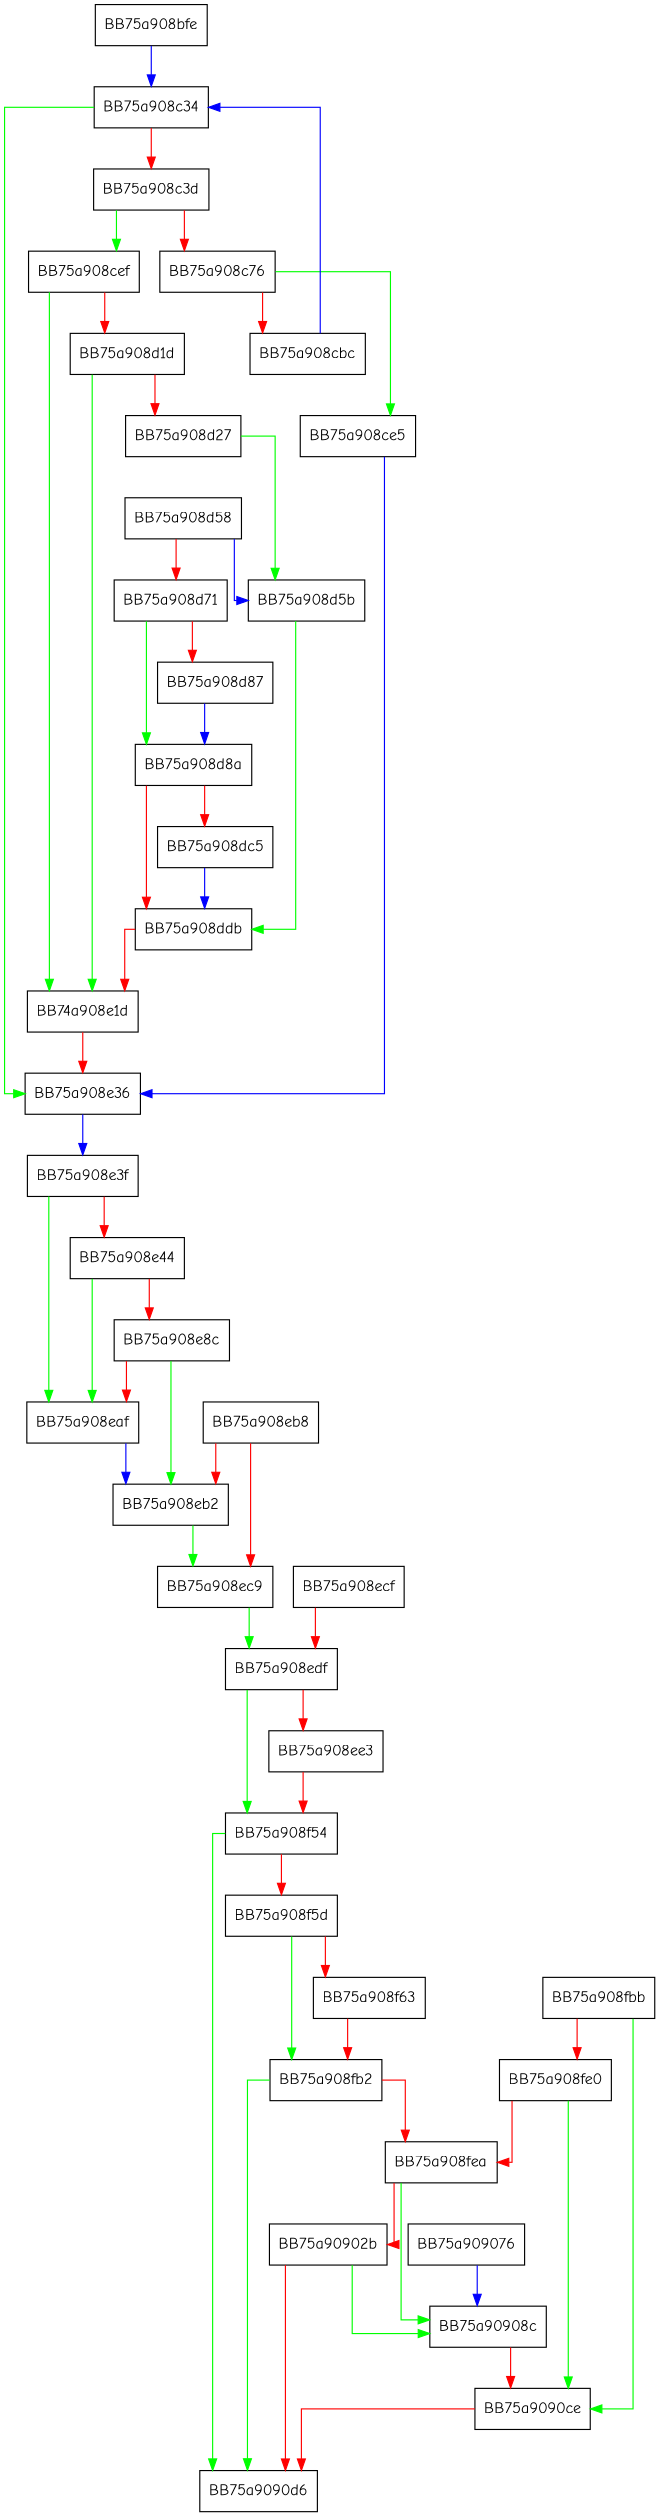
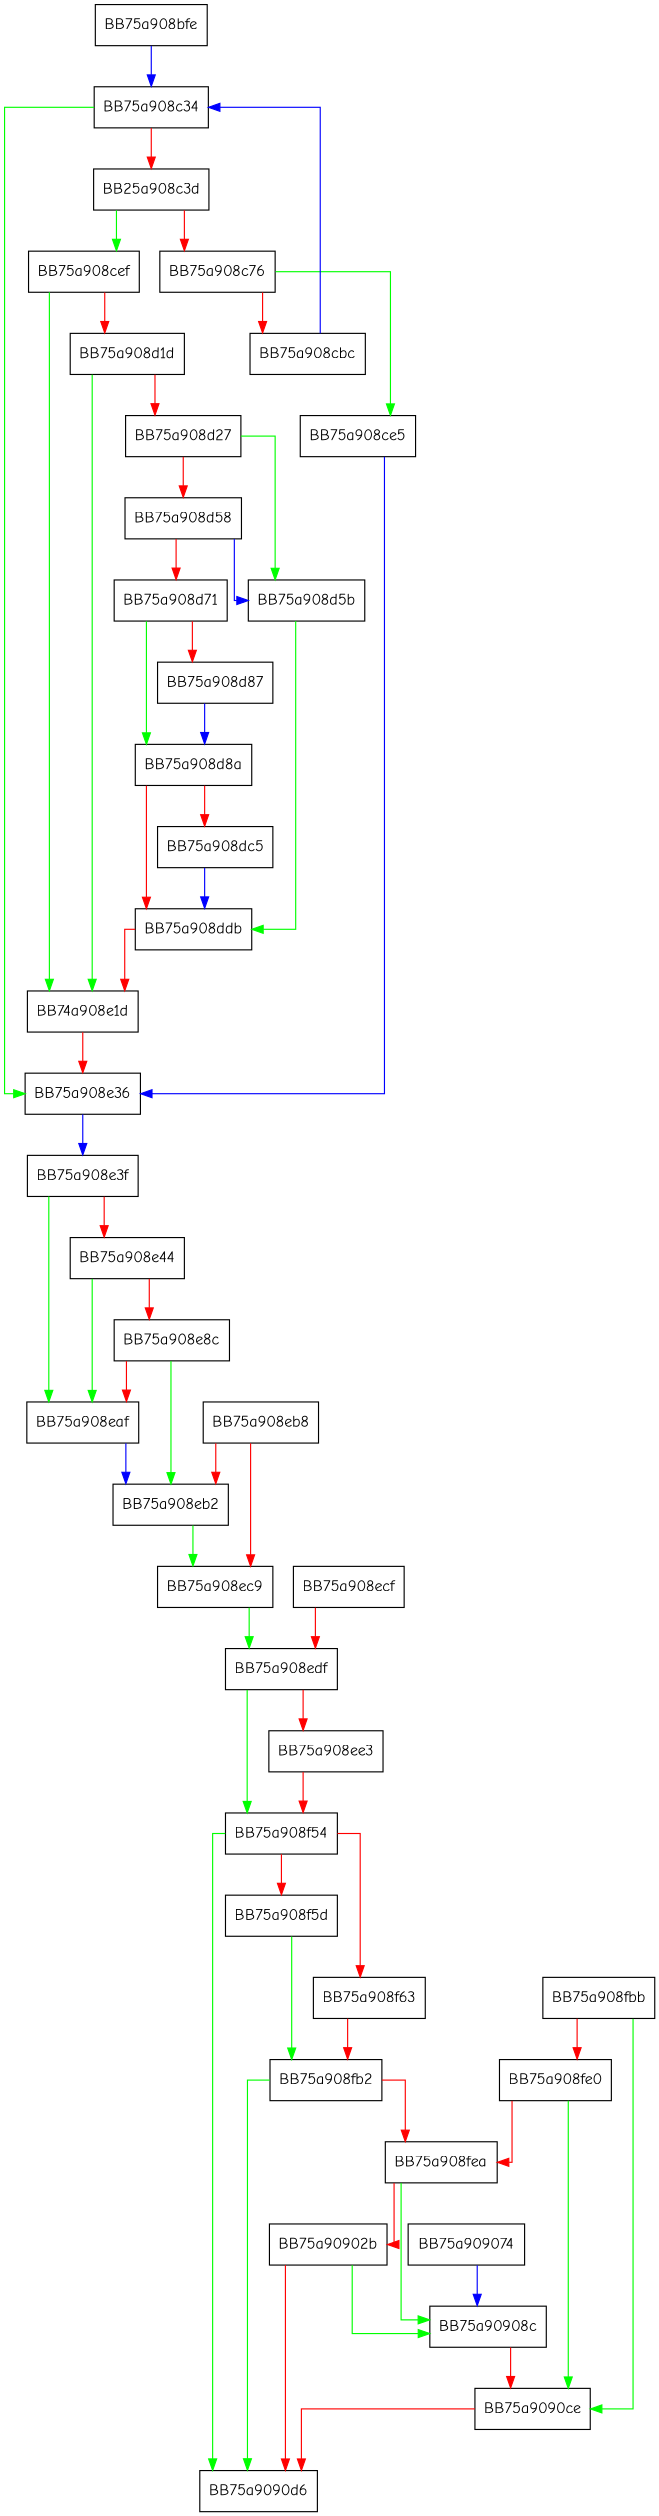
(151, 190) -> (151, 190)
none -> (183, 471)
(325, 1951) -> (360, 1888)
(466, 2245) -> (466, 2245)
